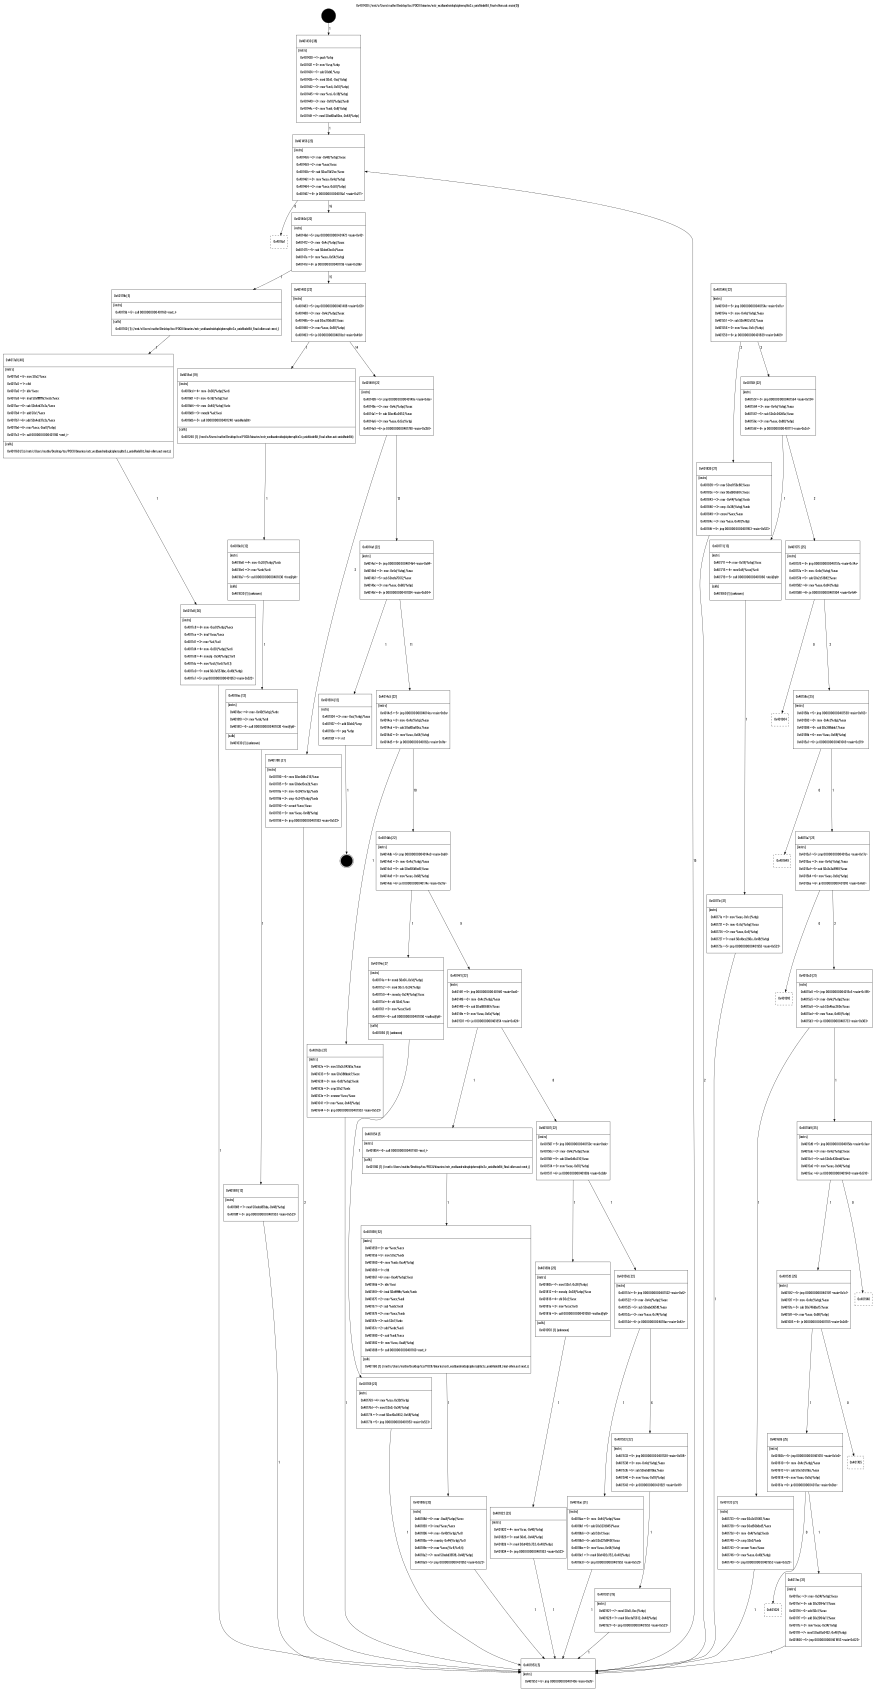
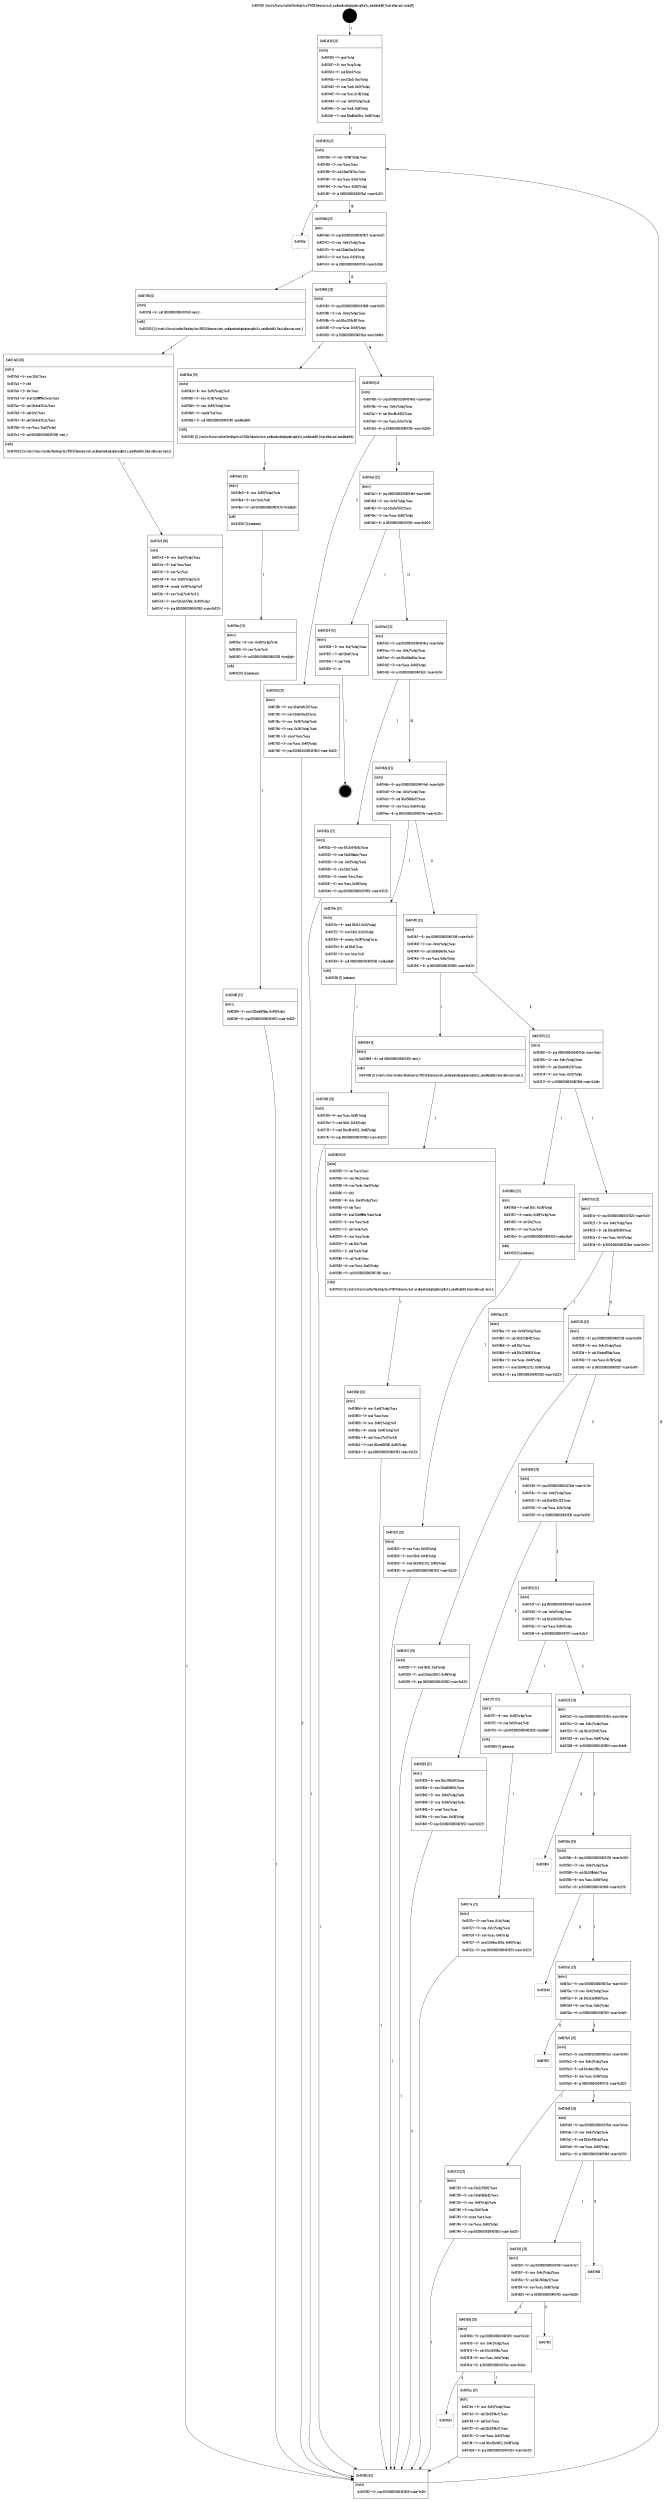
none -> (581, 1418)
(577, 1613) -> none
